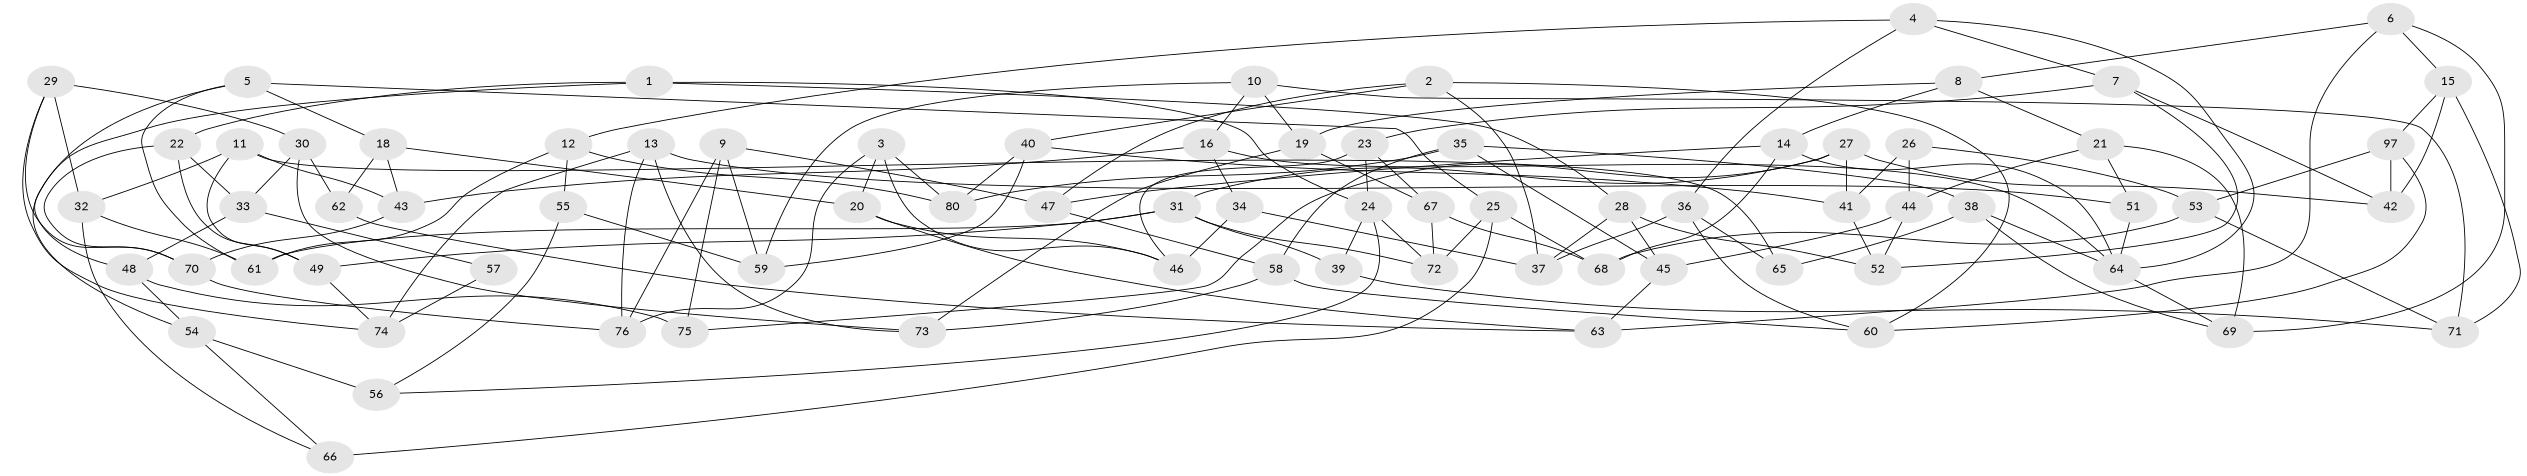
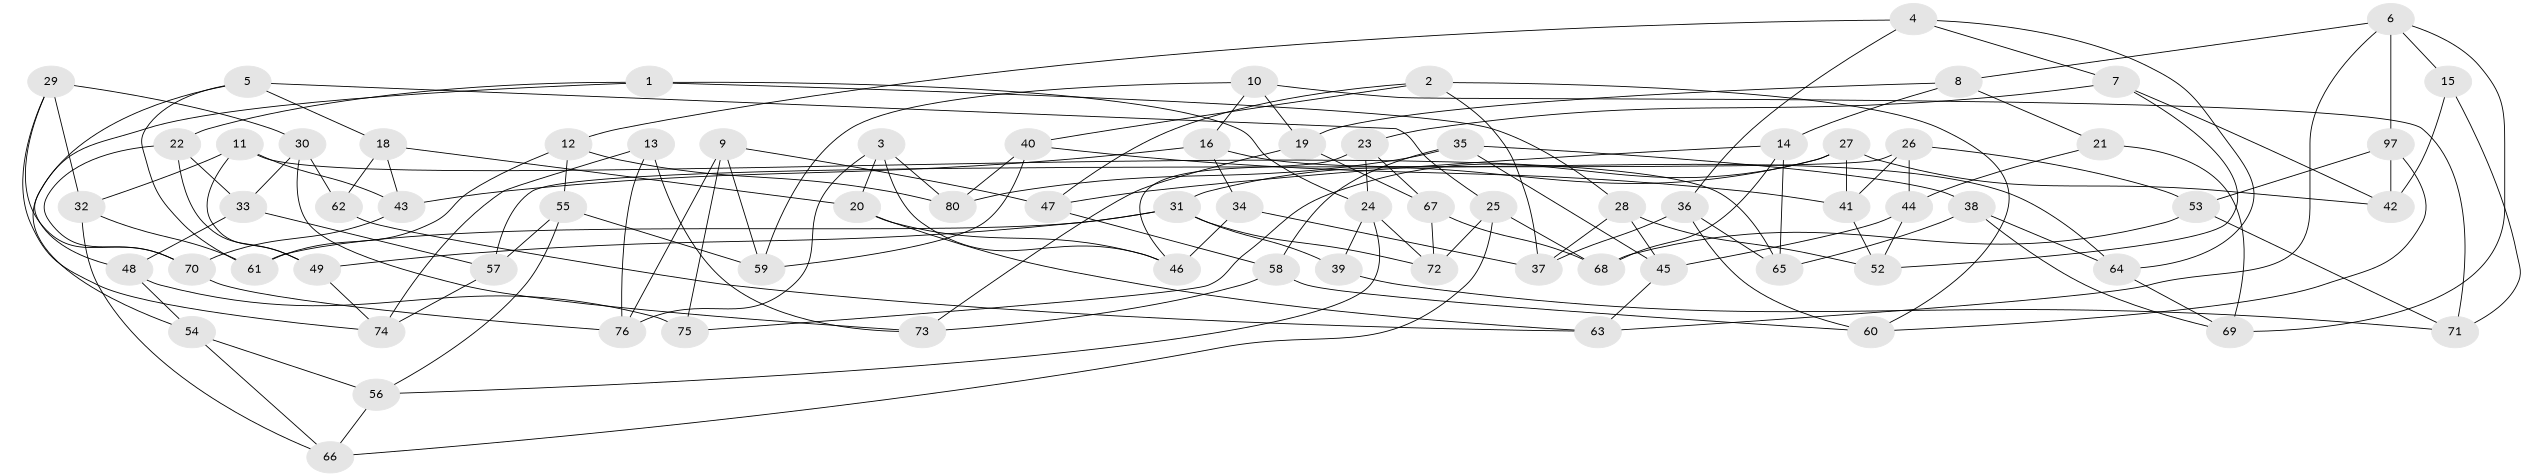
(2419, 113) -> (2391, 82)
(1975, 164) -> (1782, 207)
none -> (1175, 167)
(2133, 207) -> none
none -> (528, 238)
none -> (353, 426)
